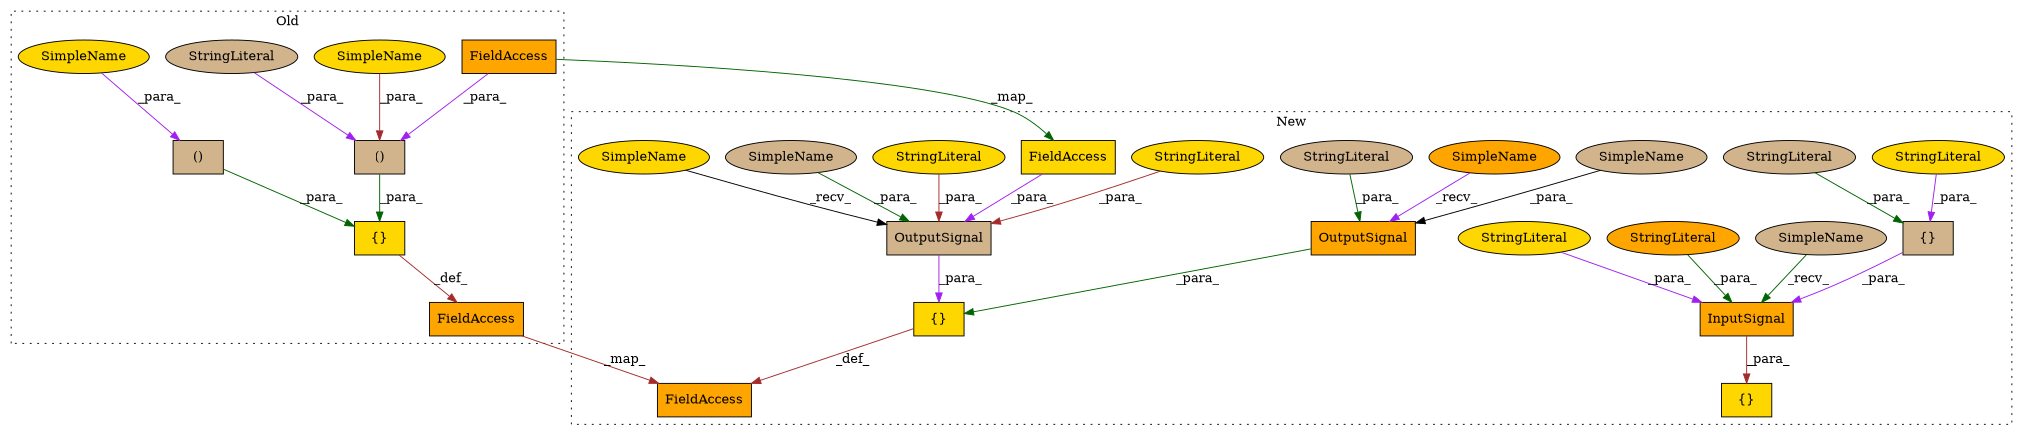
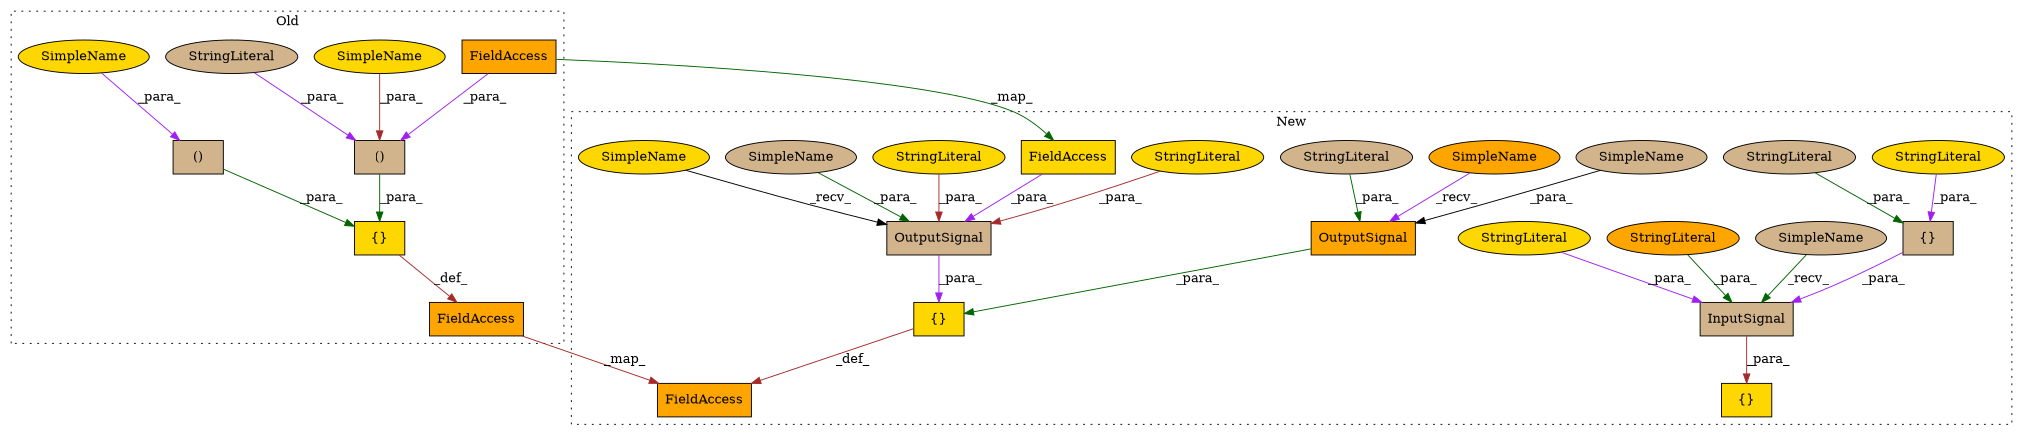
(1747, 319) -> (1747, 319)
